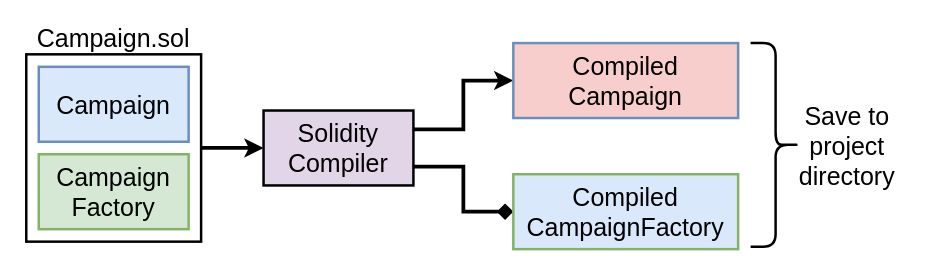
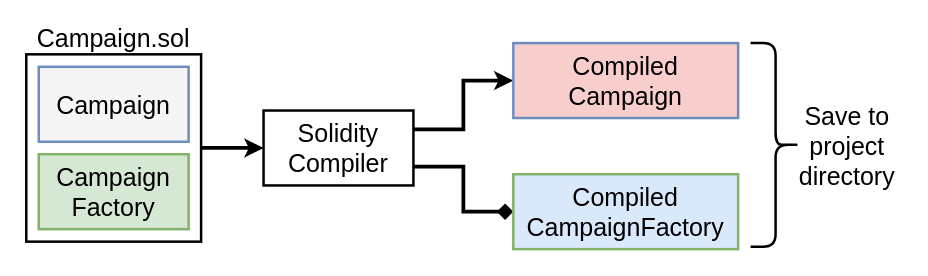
(113, 104) -> (113, 104)
(338, 148) -> (338, 148)
